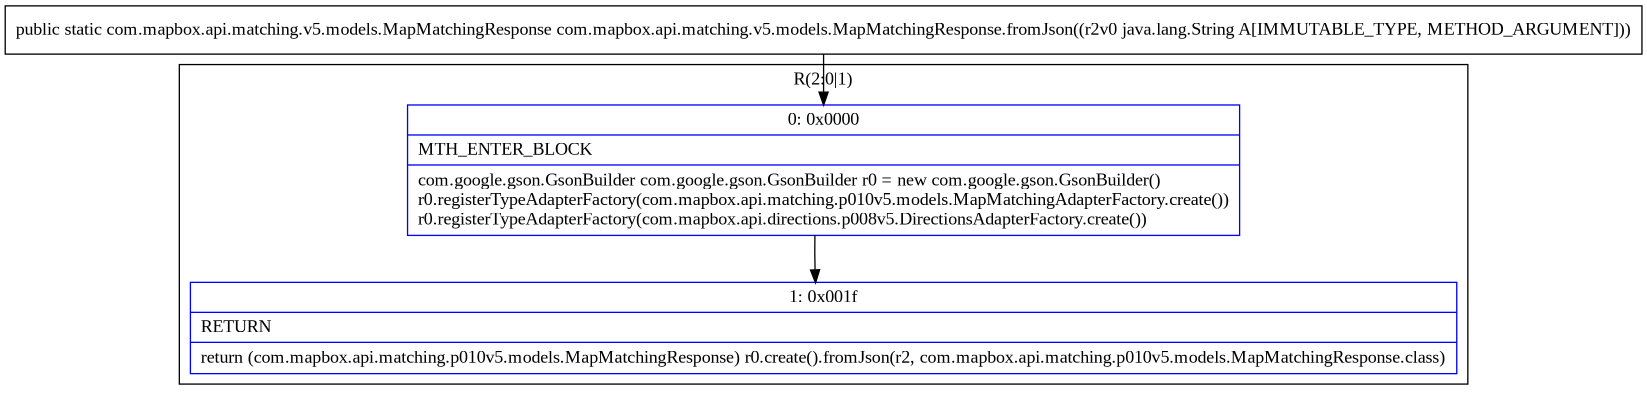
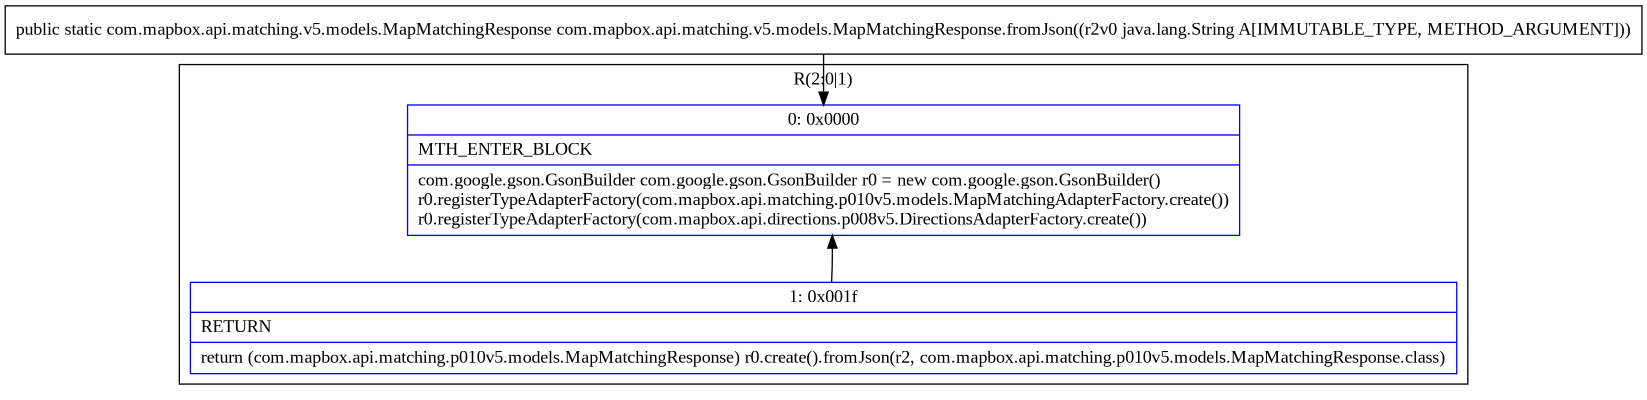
(815, 252) -> (832, 266)
